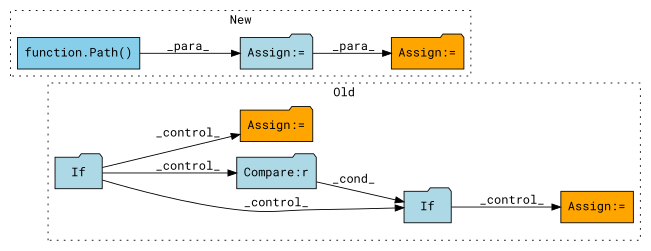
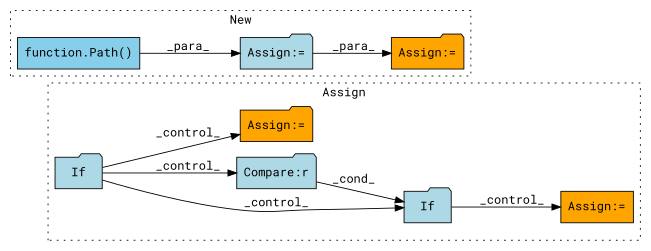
(344, 93) -> (344, 93)
